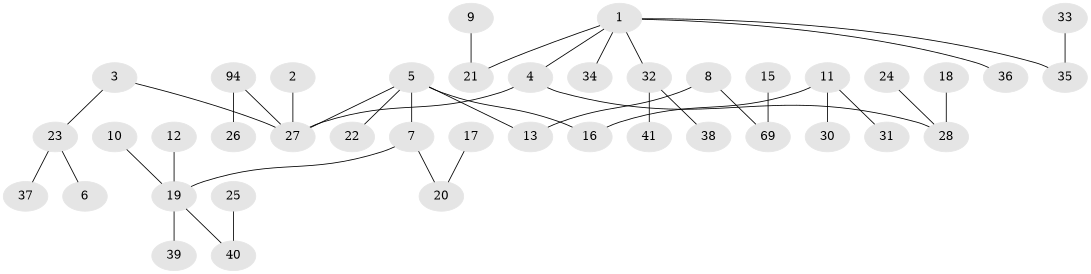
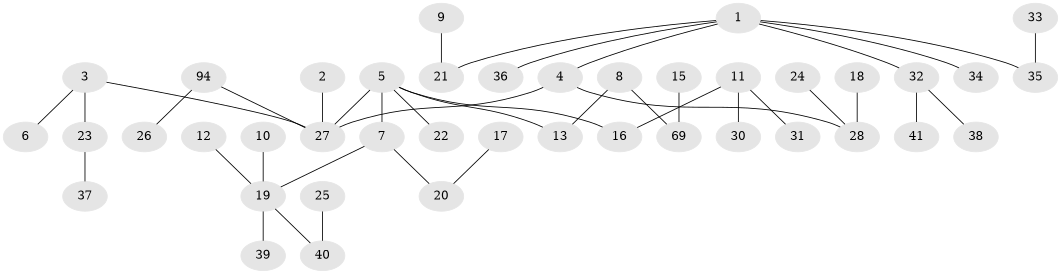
(70, 167) -> (55, 107)
